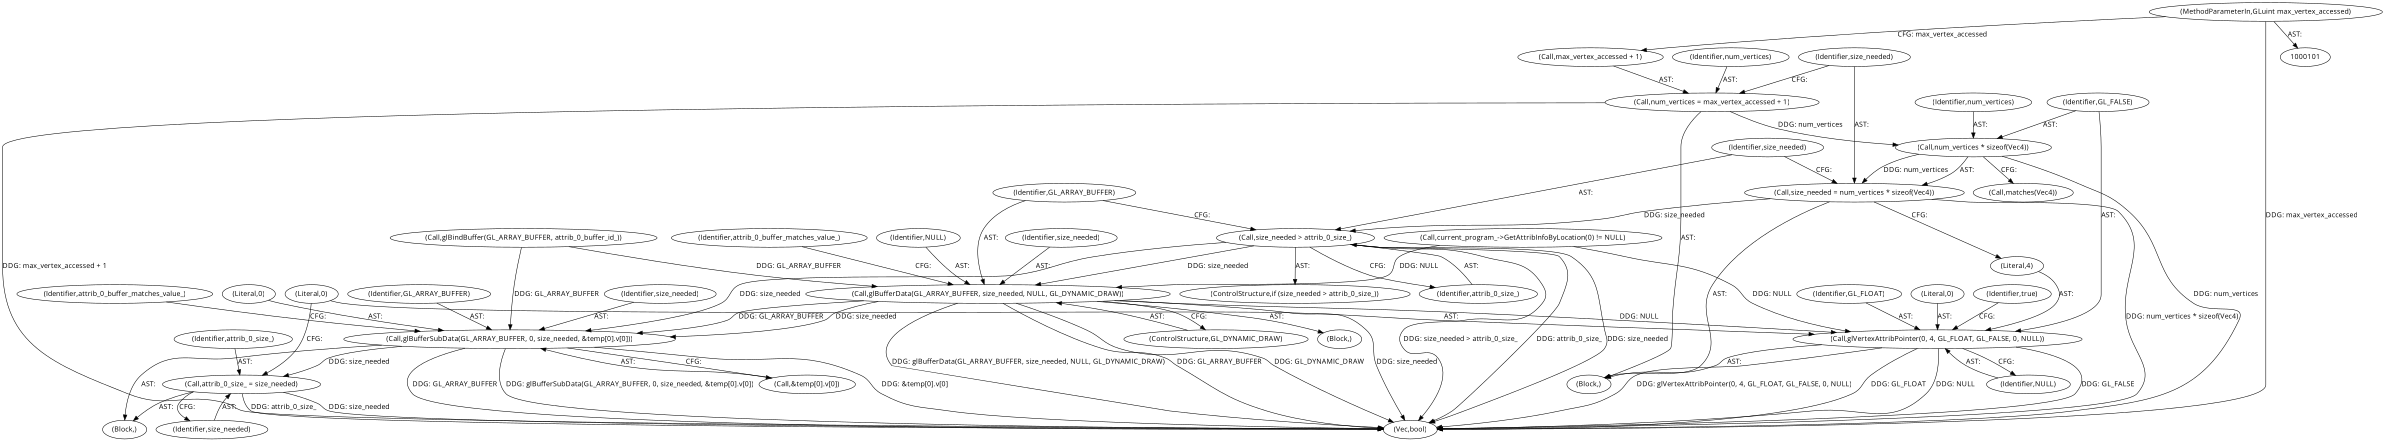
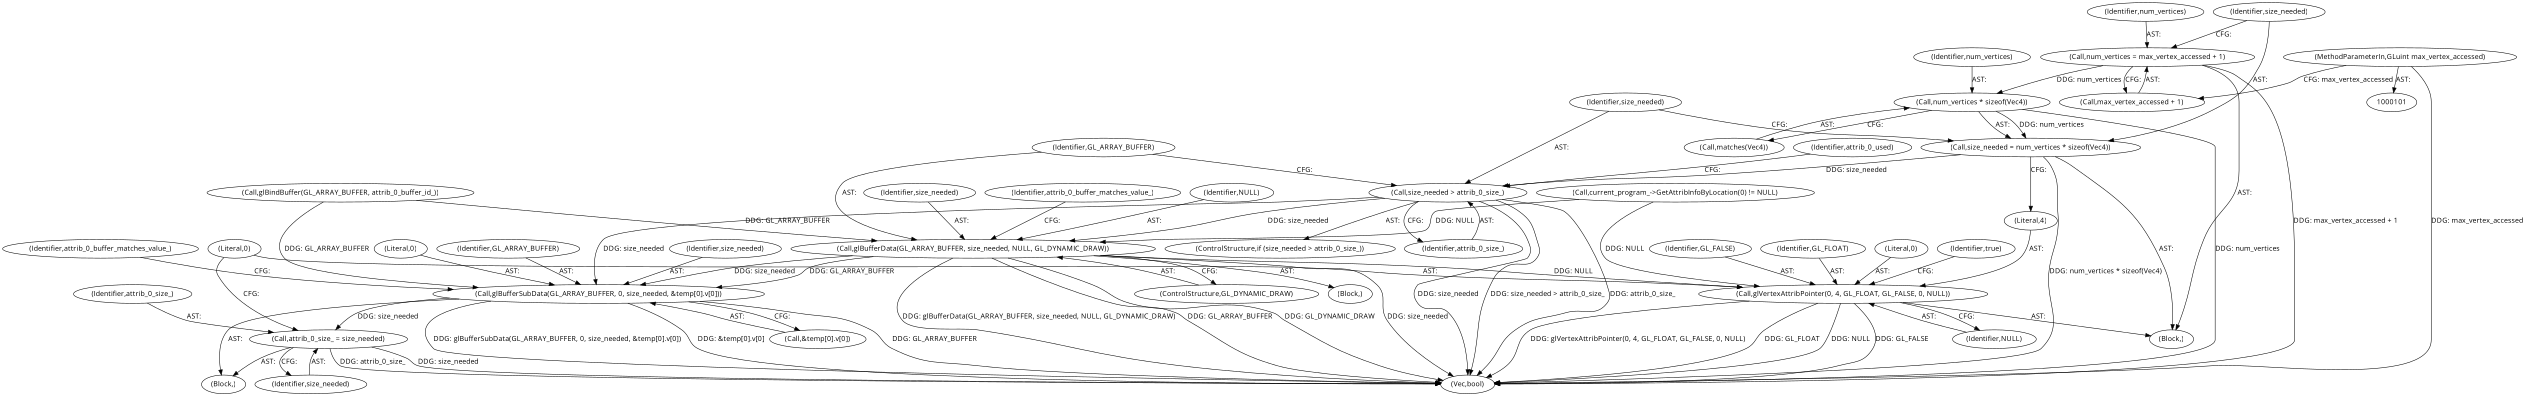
none -> (2125, 76)
(2039, 124) -> (1829, 119)
none -> (1853, 148)
